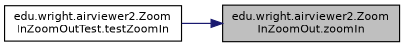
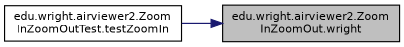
(311, 23) -> (311, 23)
